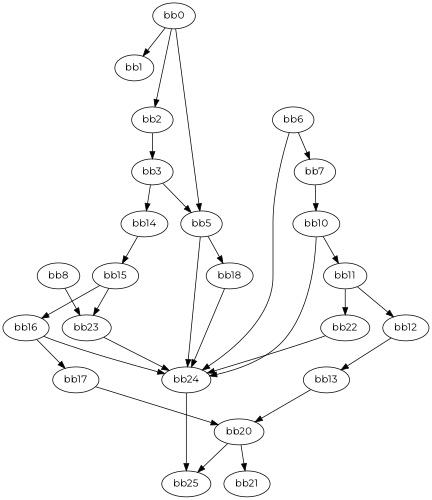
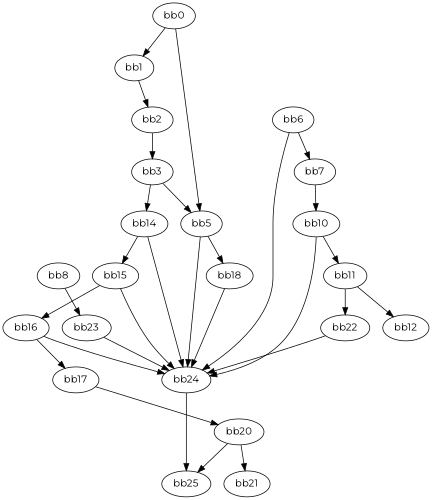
(164, 64) -> (142, 90)
none -> (164, 298)
(103, 299) -> (141, 329)
(326, 380) -> none
